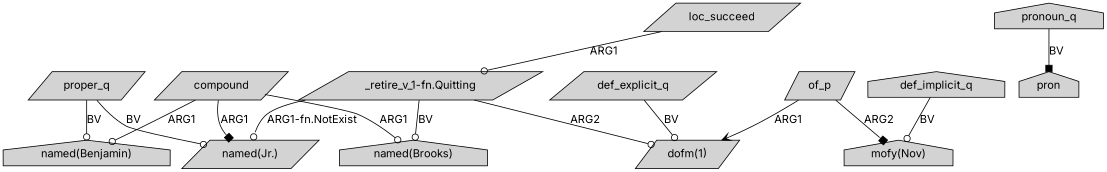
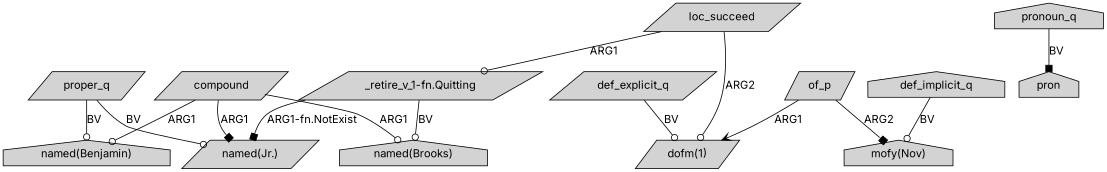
(275, 109) -> (275, 109)
(561, 122) -> (724, 86)
